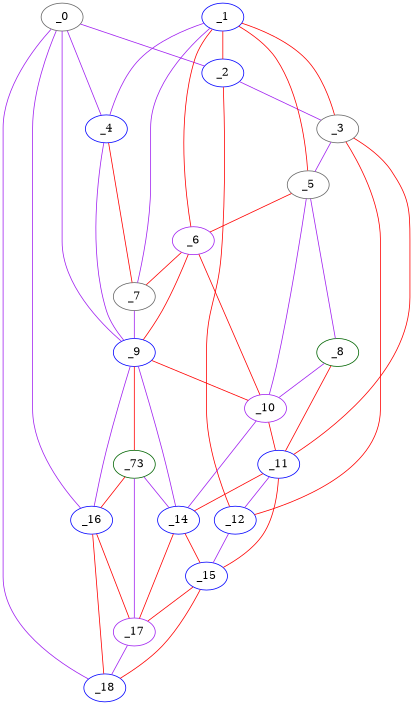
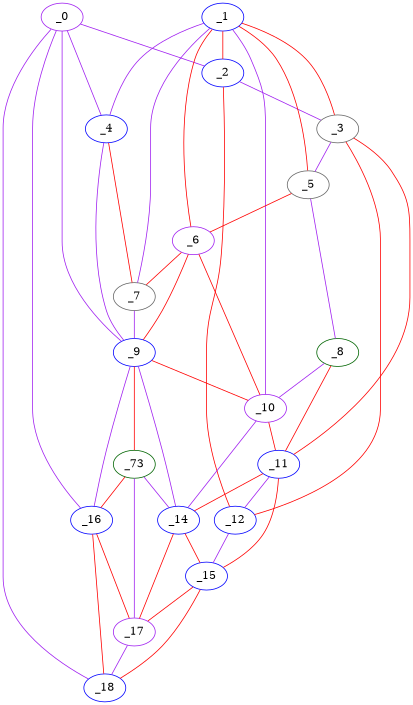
(62, 17) -> (62, 17)
(290, 297) -> (266, 199)
